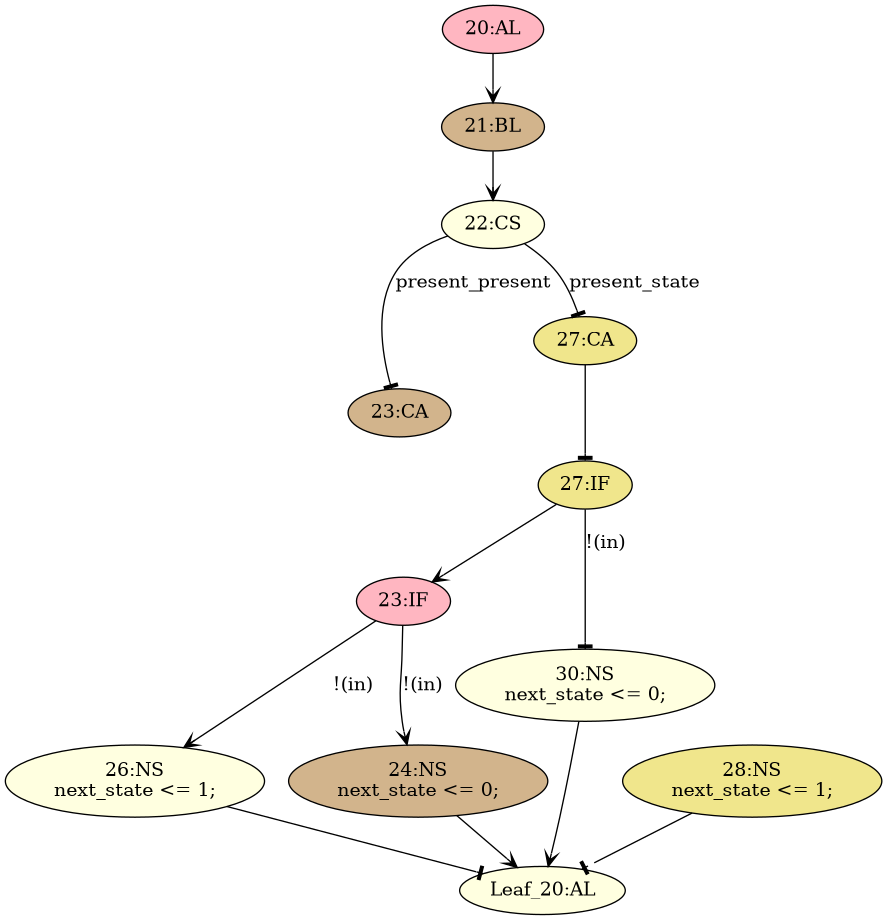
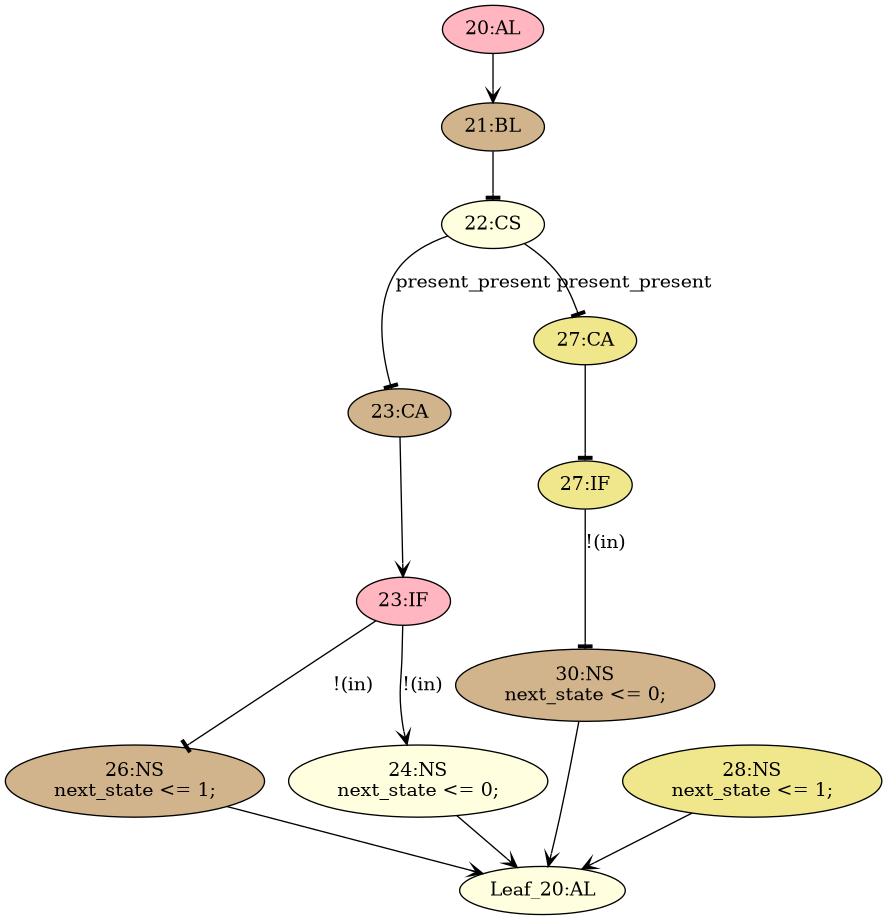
(493, 172) -> (493, 172)
(635, 283) -> (635, 283)
(500, 540) -> (401, 500)
(283, 682) -> (283, 682)
(585, 685) -> (585, 685)
(135, 781) -> (135, 781)
(418, 781) -> (418, 781)
(643, 838) -> (643, 838)
(352, 839) -> (352, 839)
